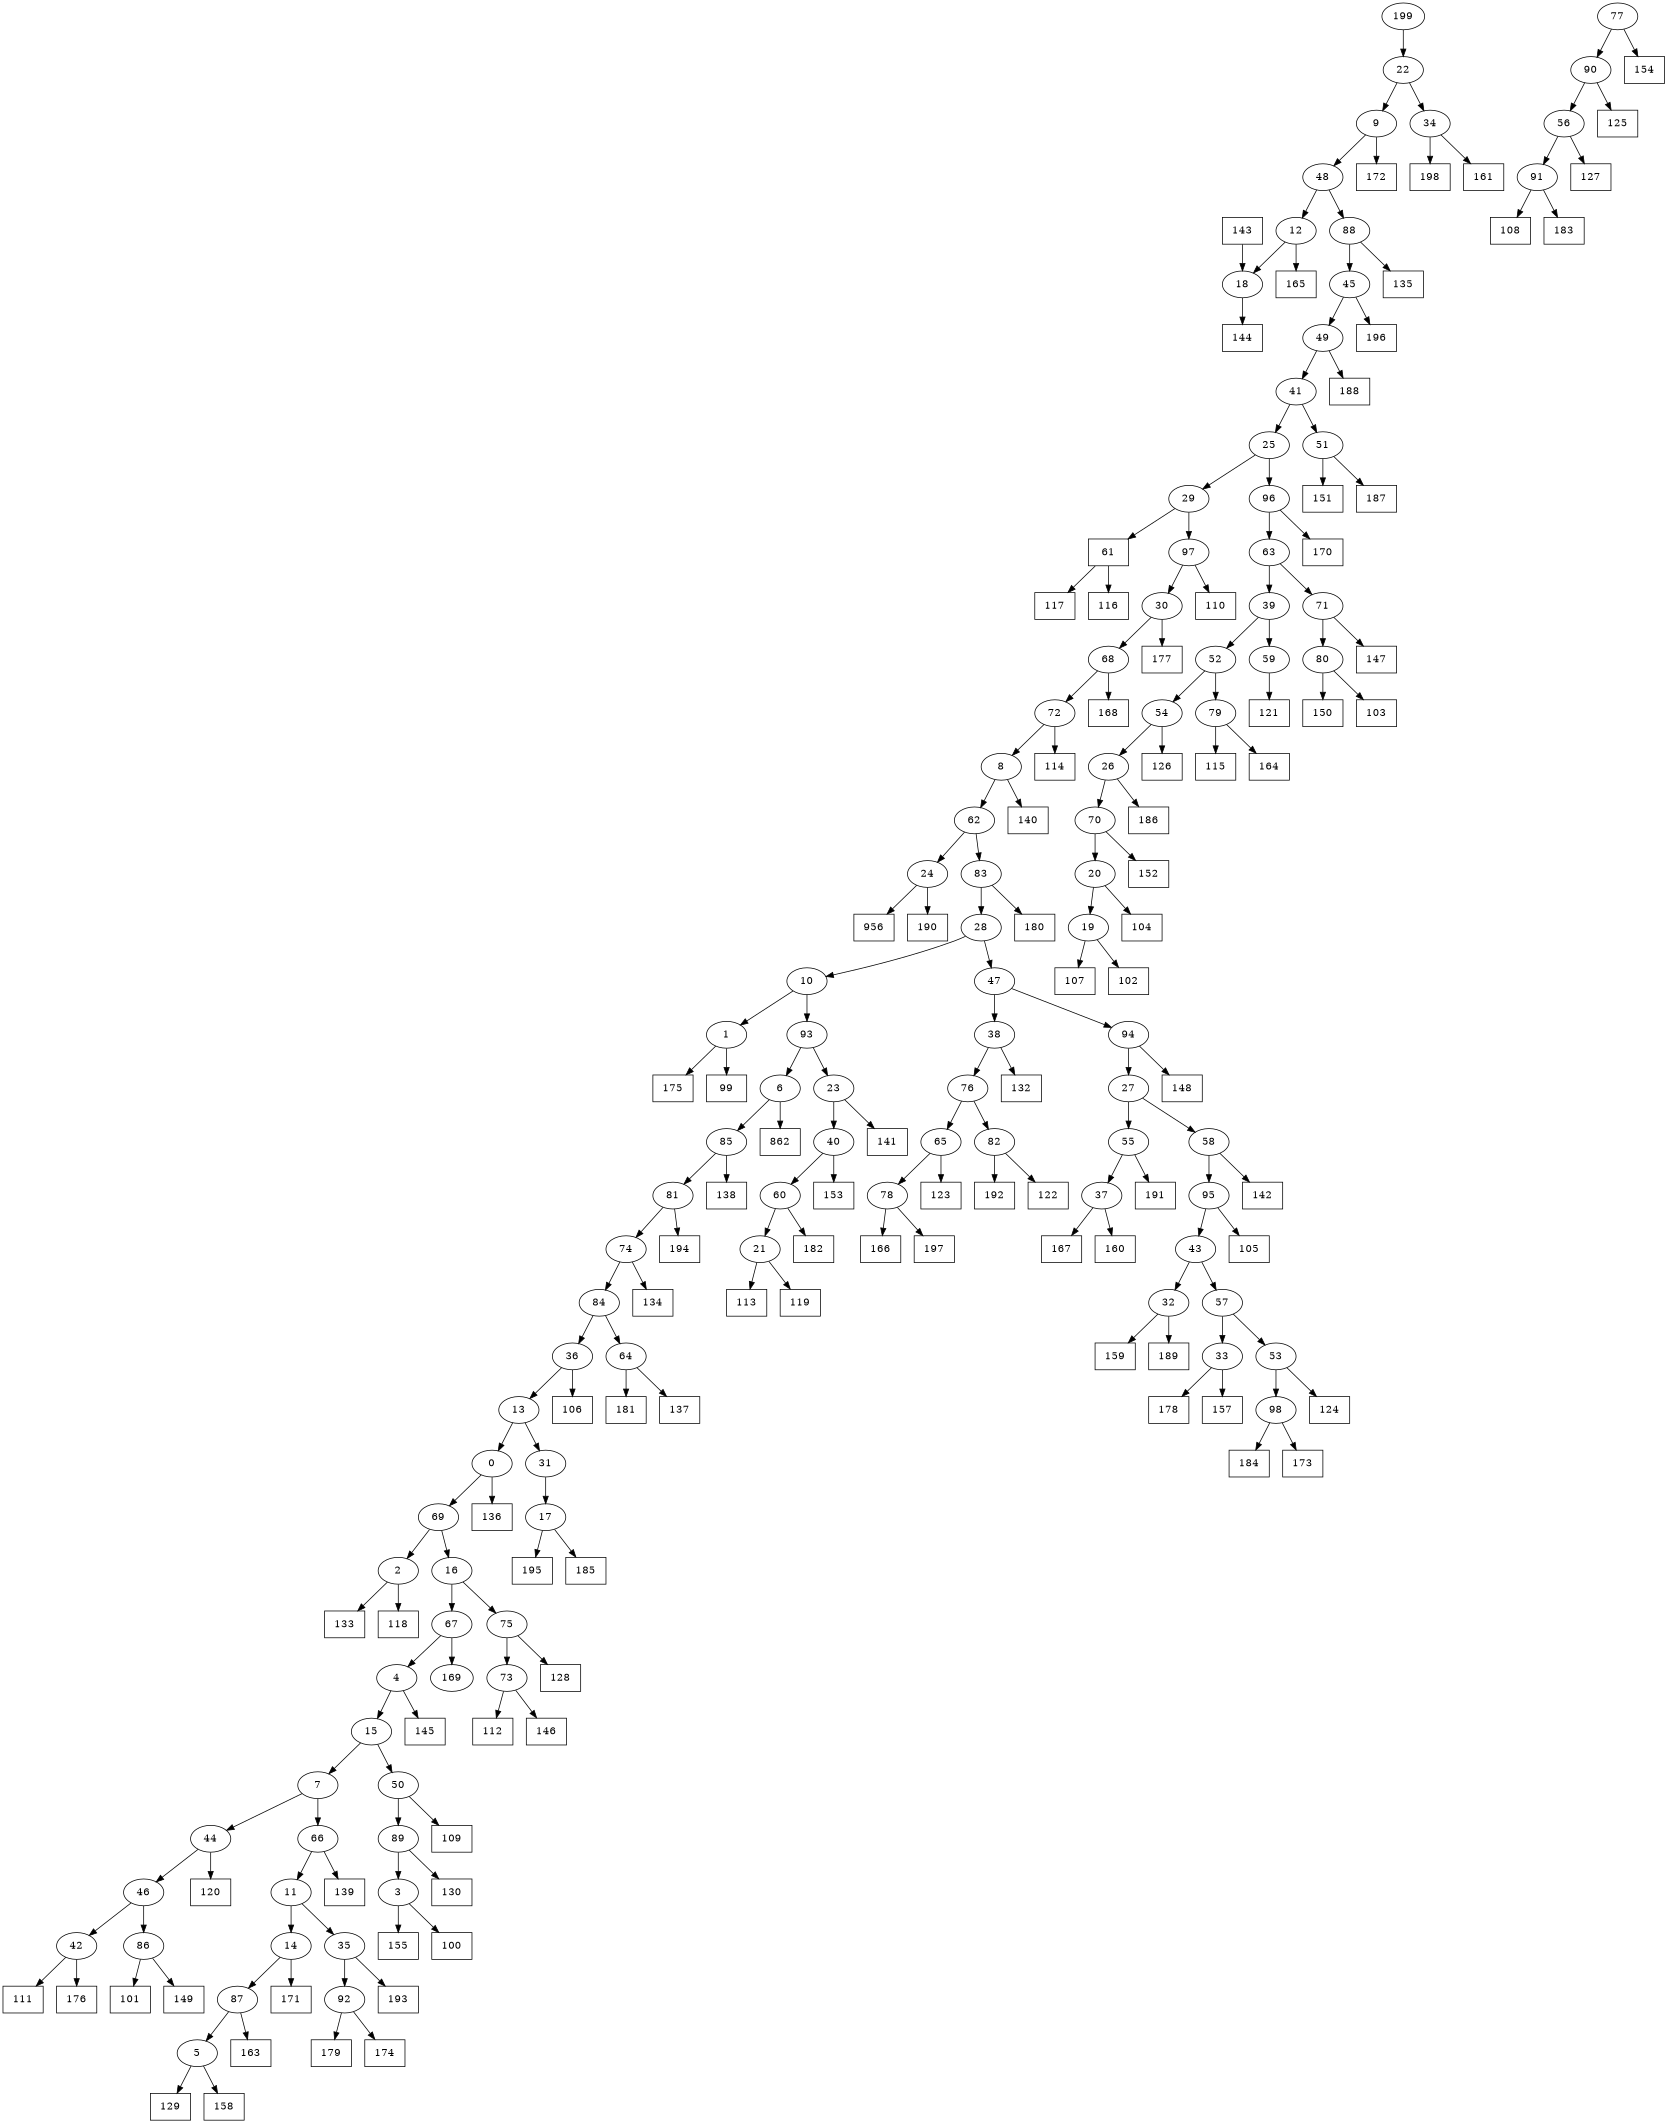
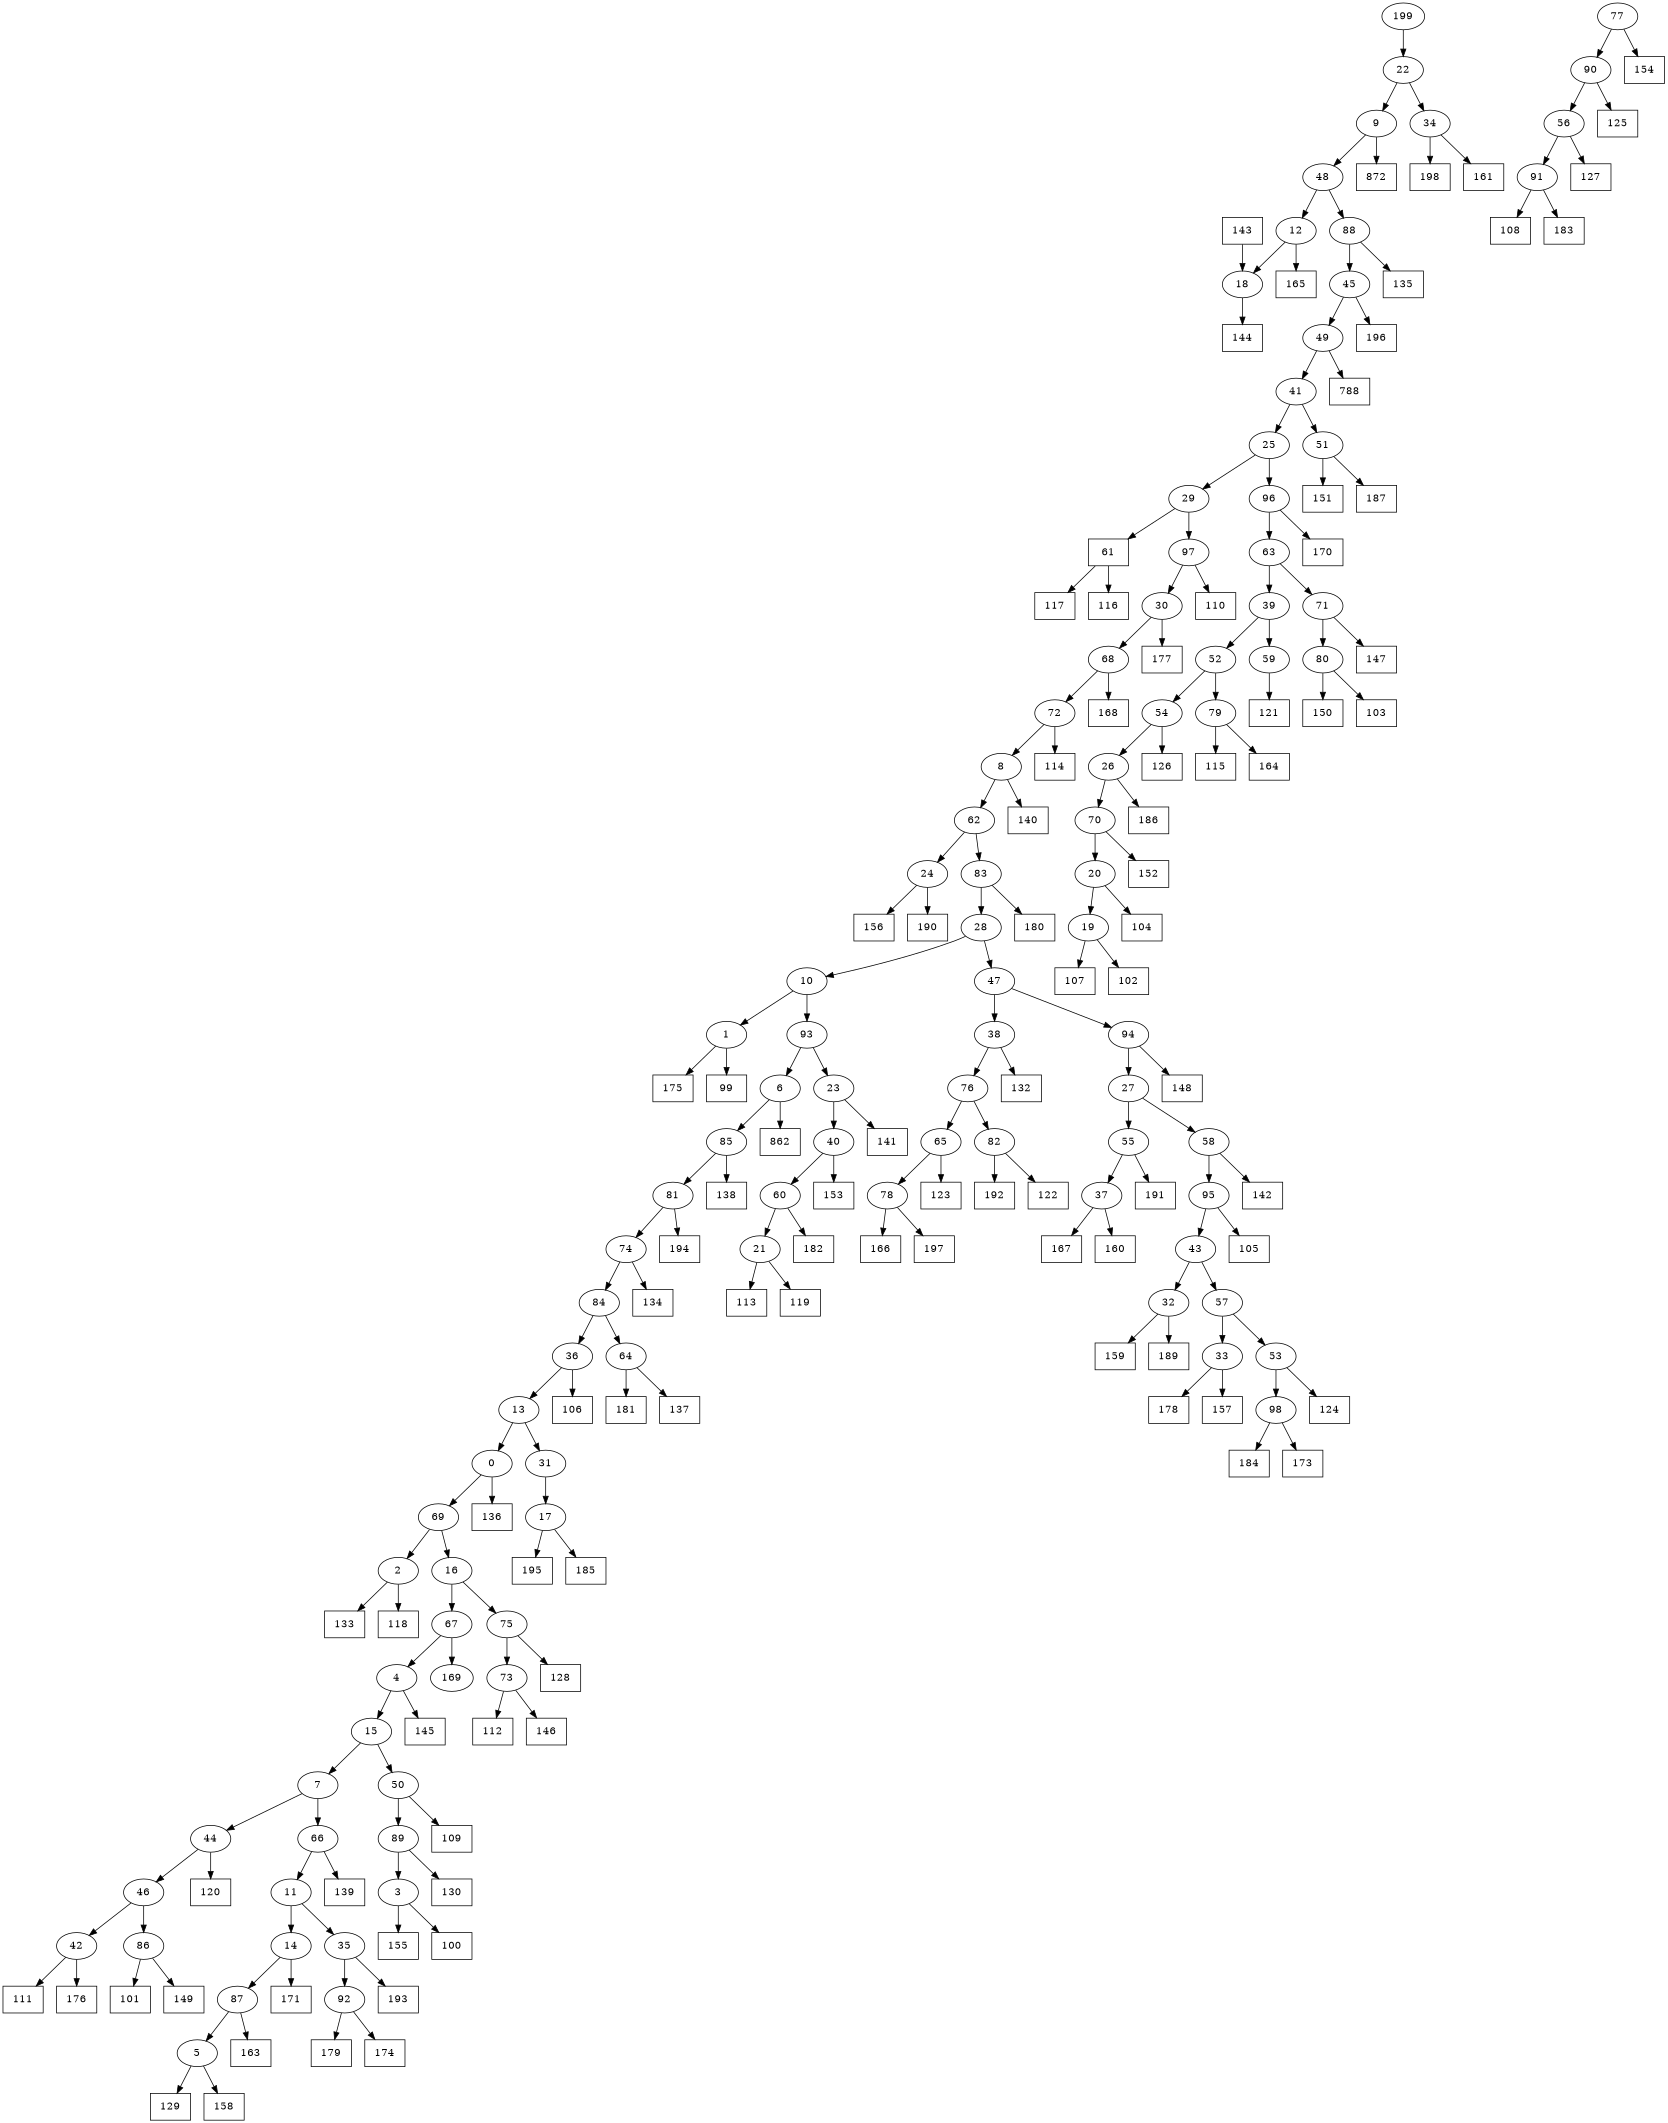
(1376, 177) -> (1376, 177)
(1350, 392) -> (1350, 392)
(874, 928) -> (874, 928)
